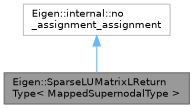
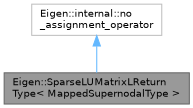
(97, 20) -> (97, 20)
